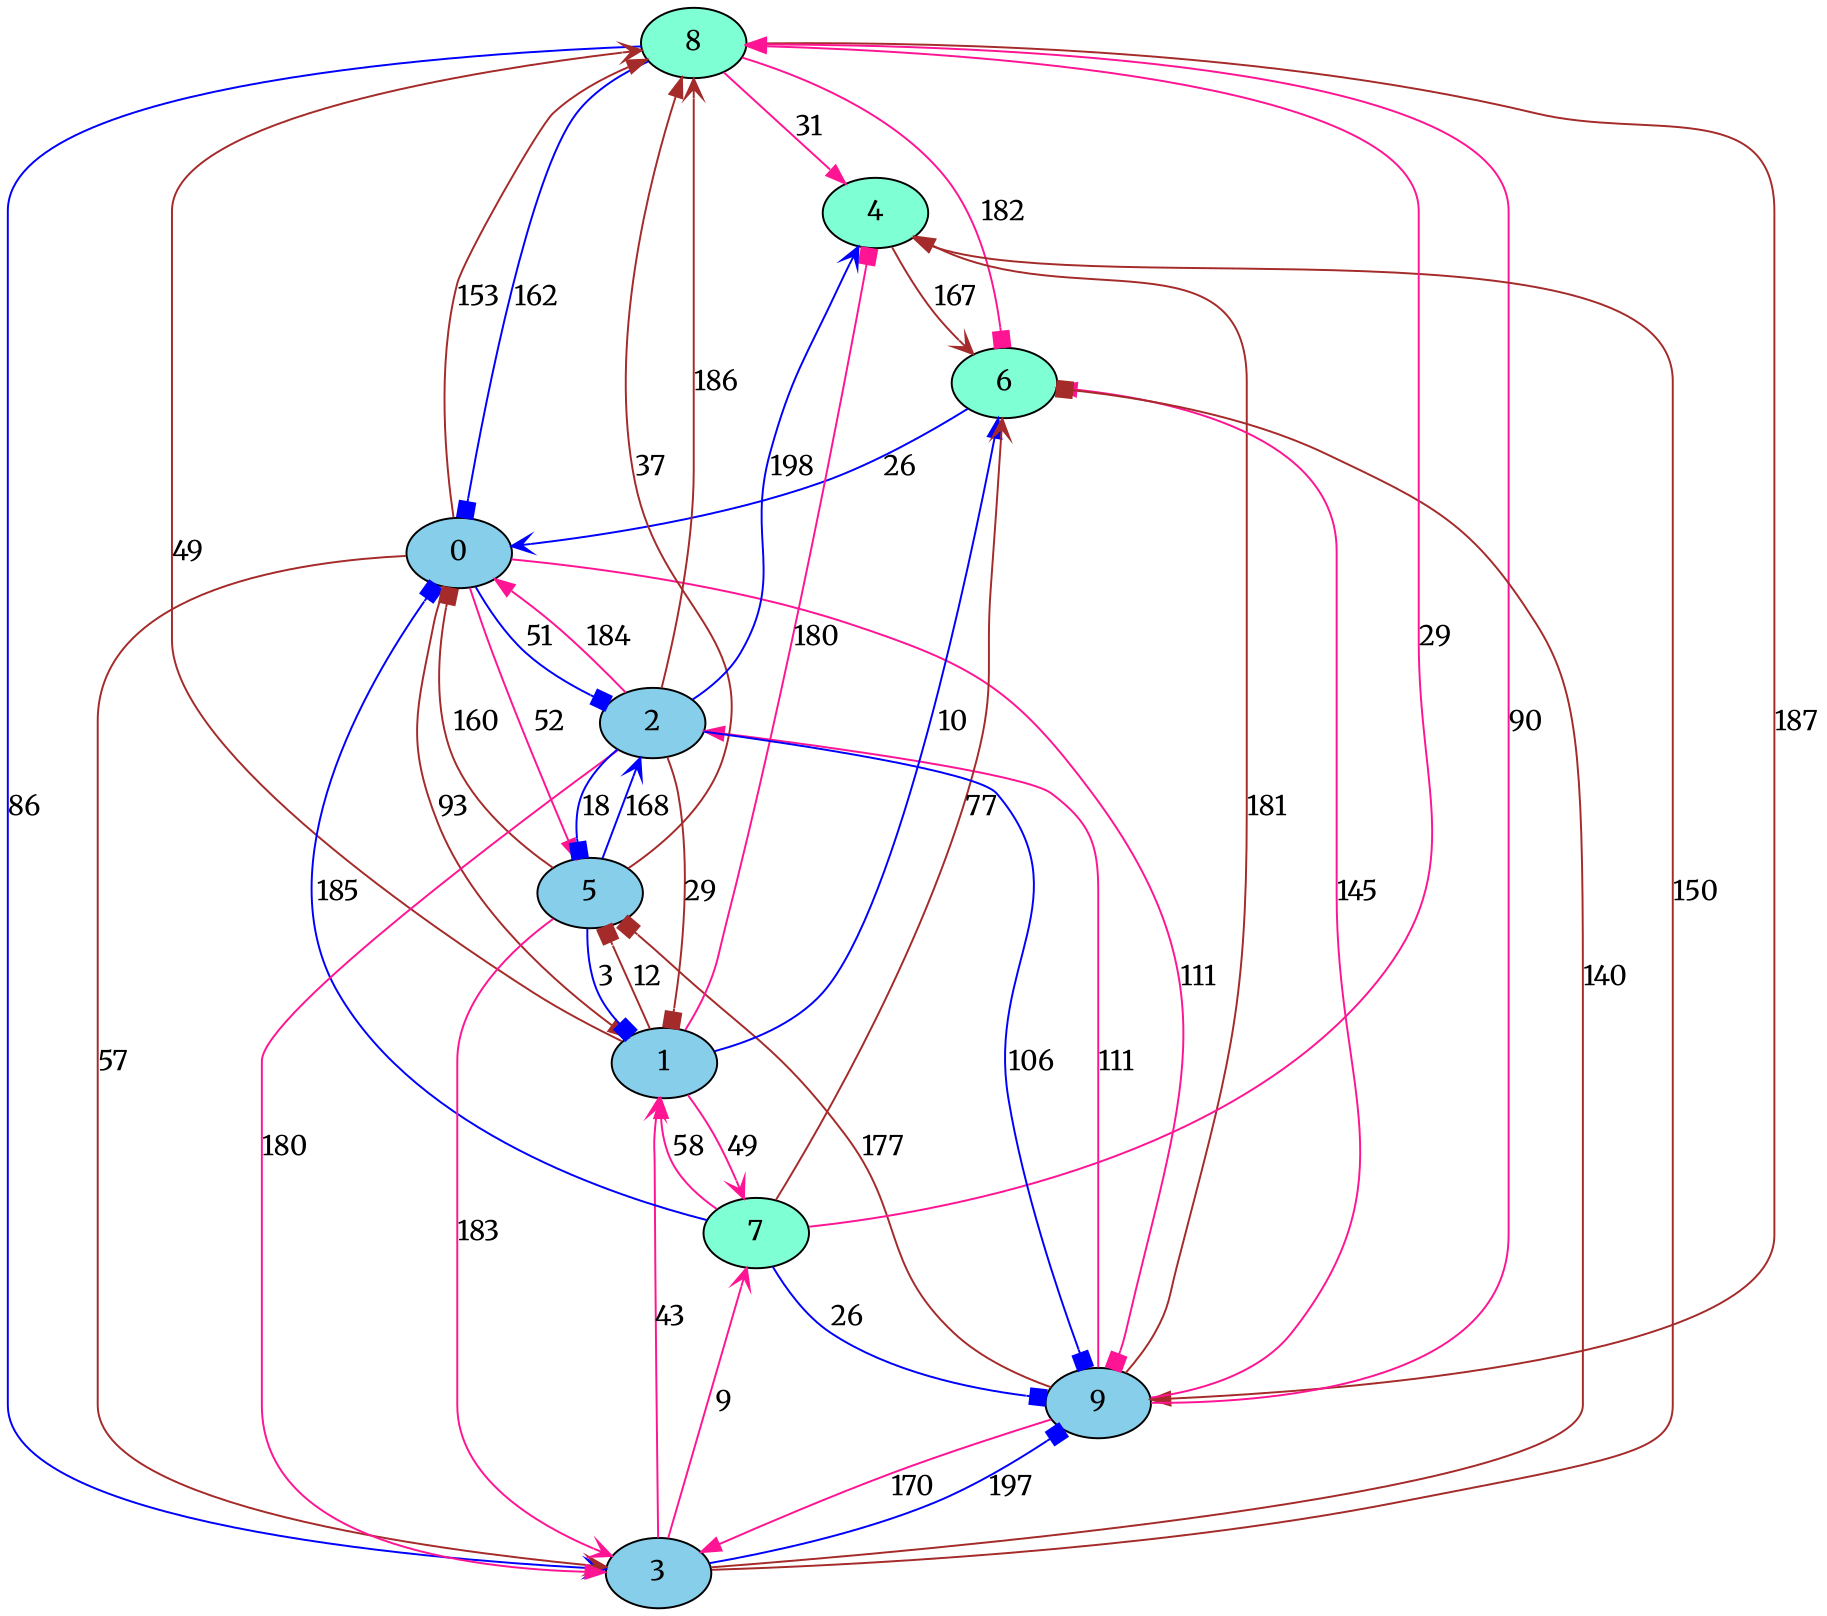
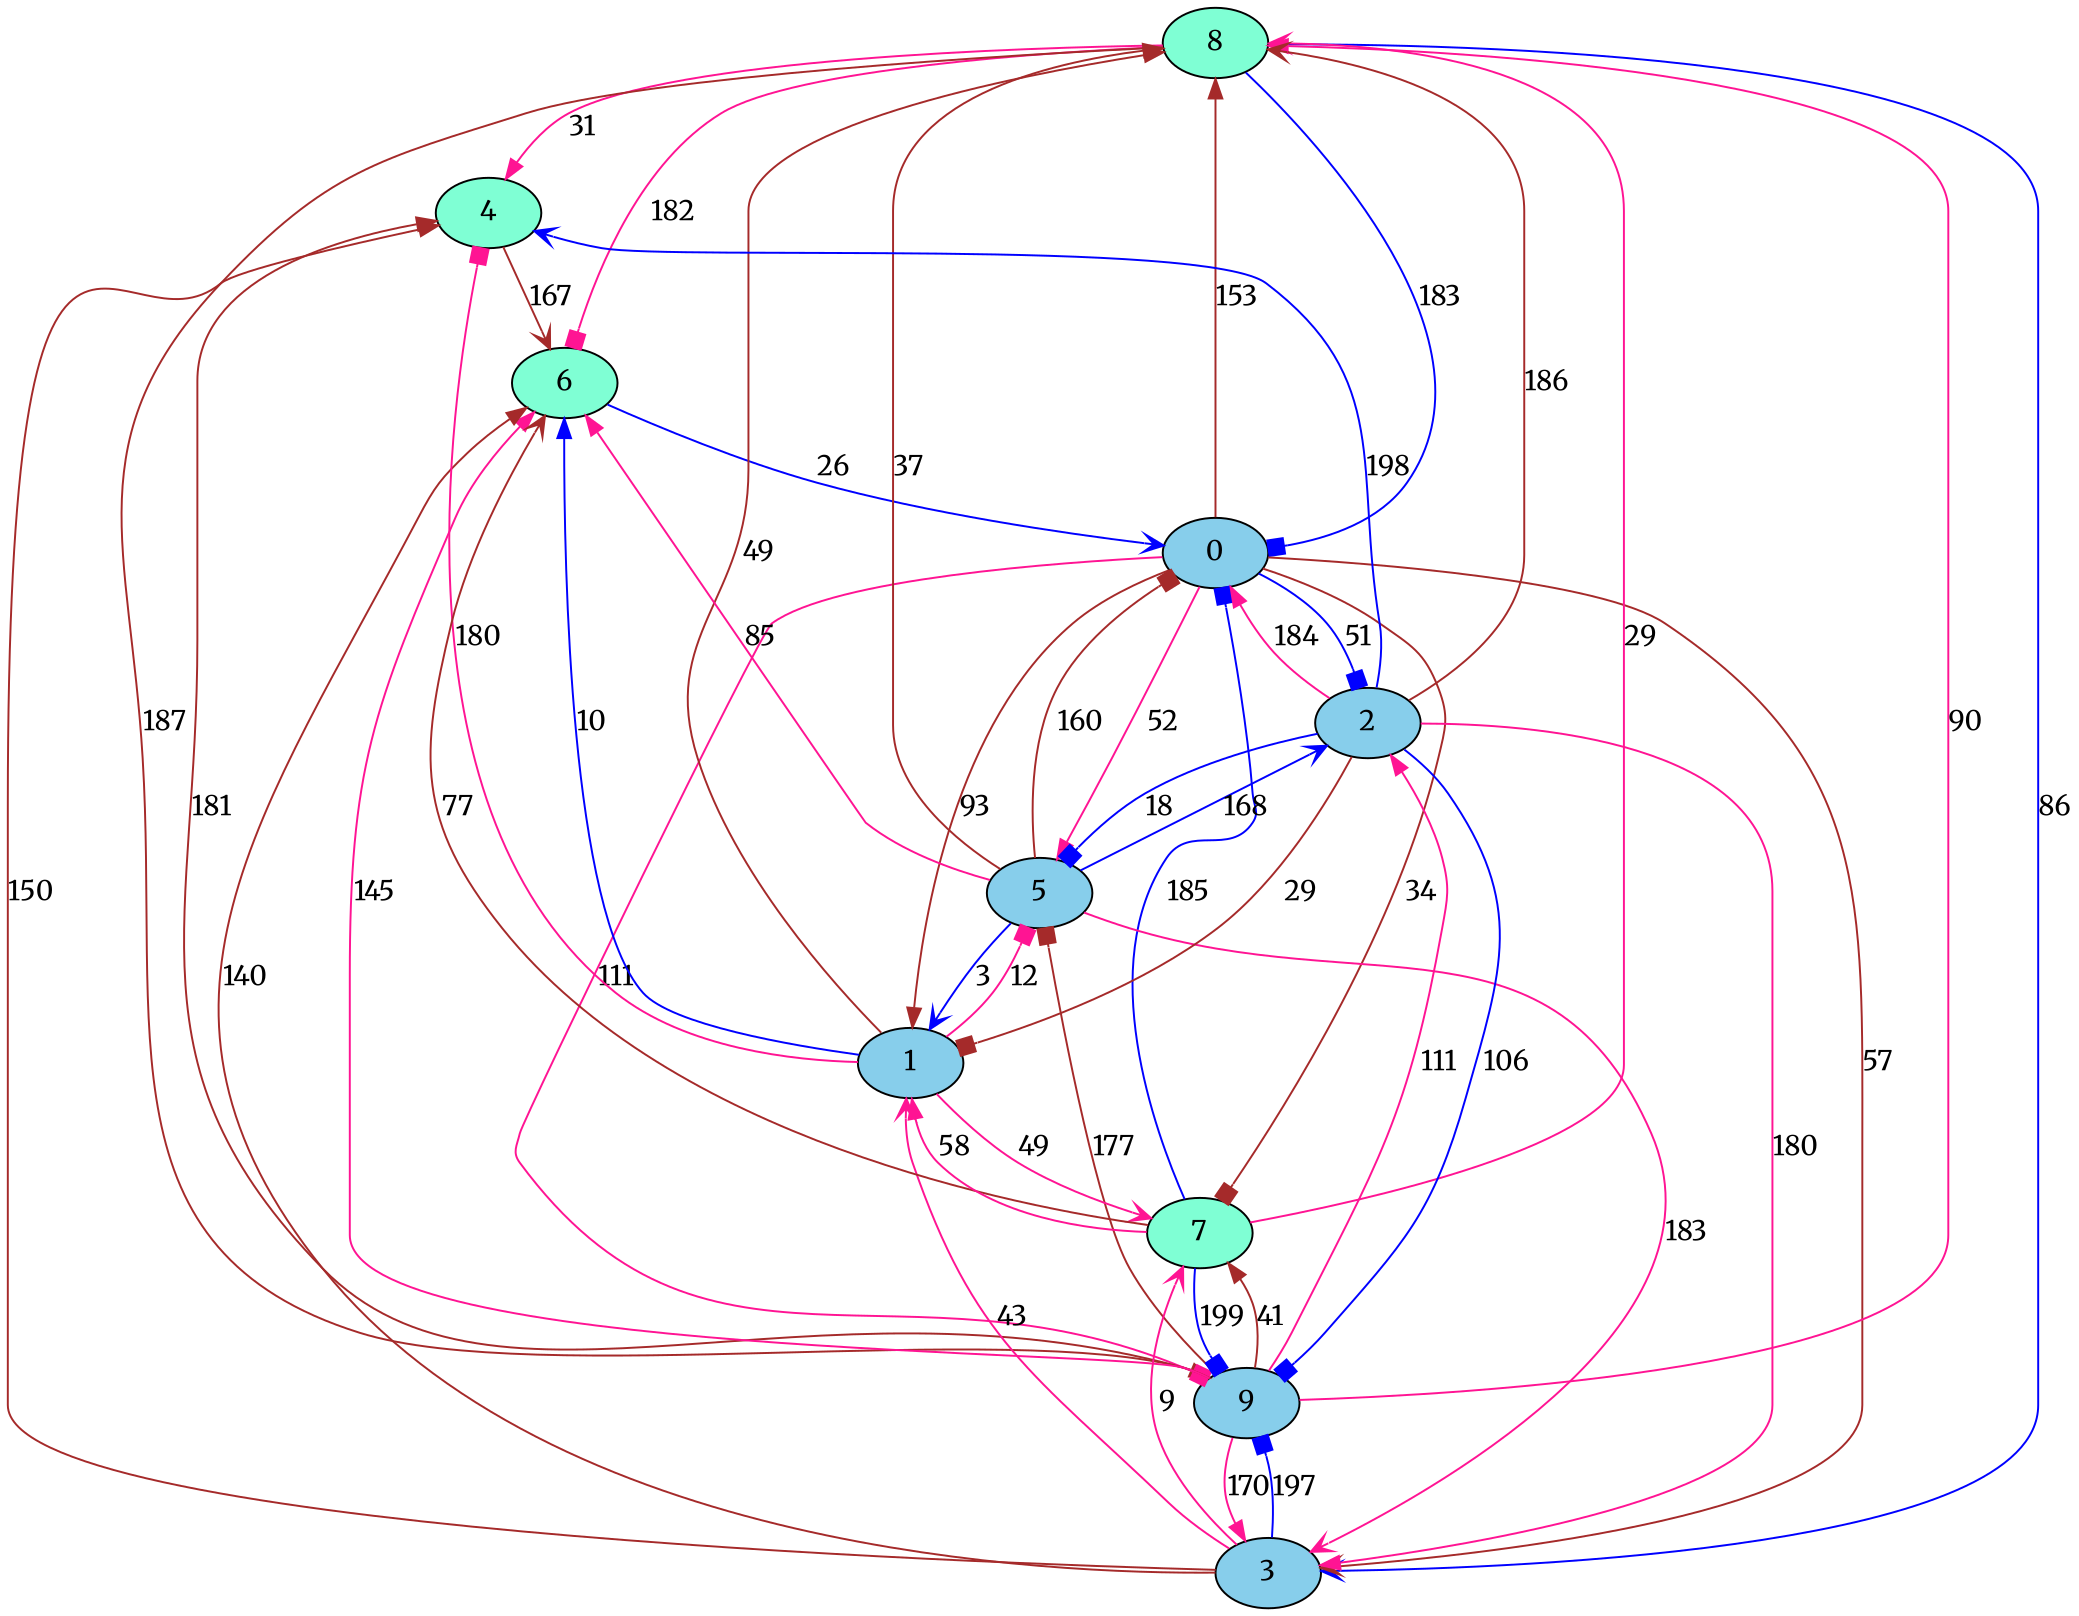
(536, 298) -> (1440, 298)
(172, 487) -> (748, 436)
(1419, 569) -> (1624, 642)
none -> (770, 684)
none -> (1411, 846)
(593, 978) -> (973, 966)
(631, 987) -> (990, 997)
(1583, 1193) -> (434, 1372)
(847, 1318) -> (1222, 1318)
none -> (1257, 1322)
